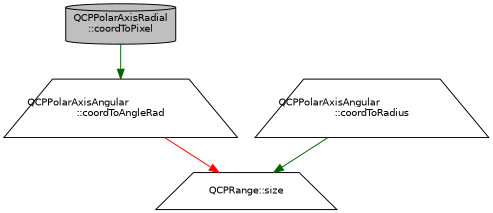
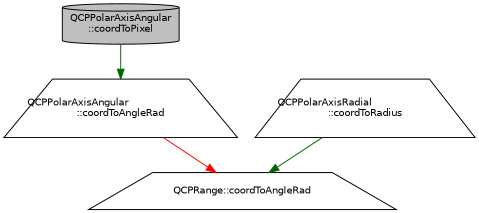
(121, 24) -> (121, 24)
(372, 108) -> (365, 108)
(246, 191) -> (242, 191)
